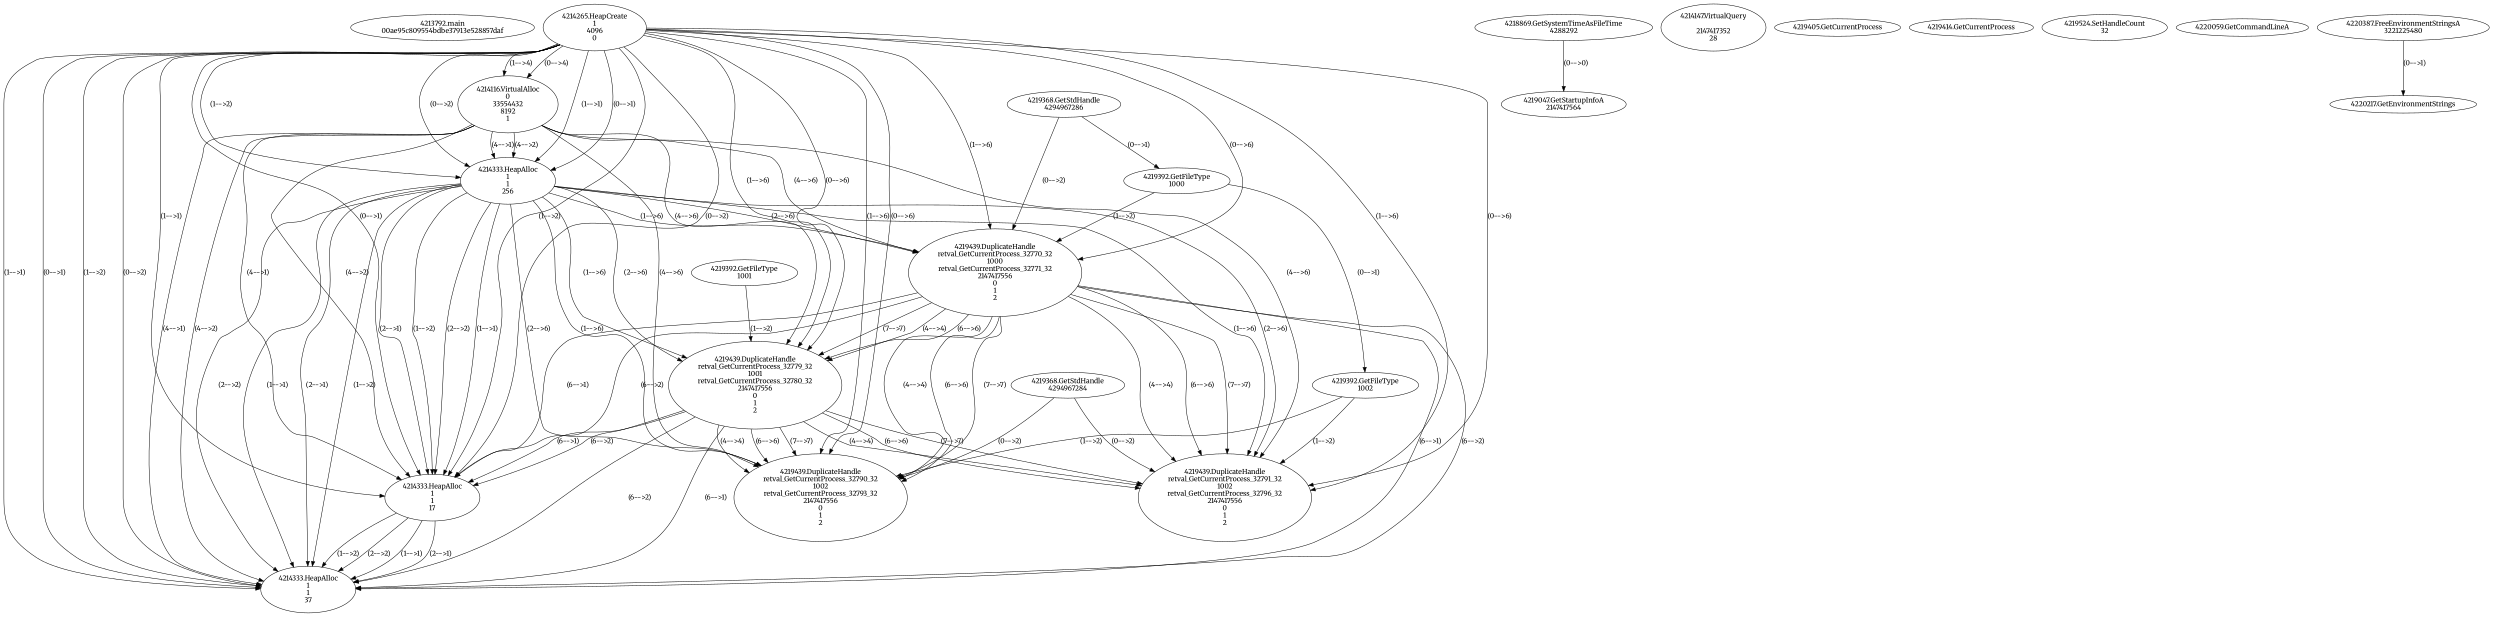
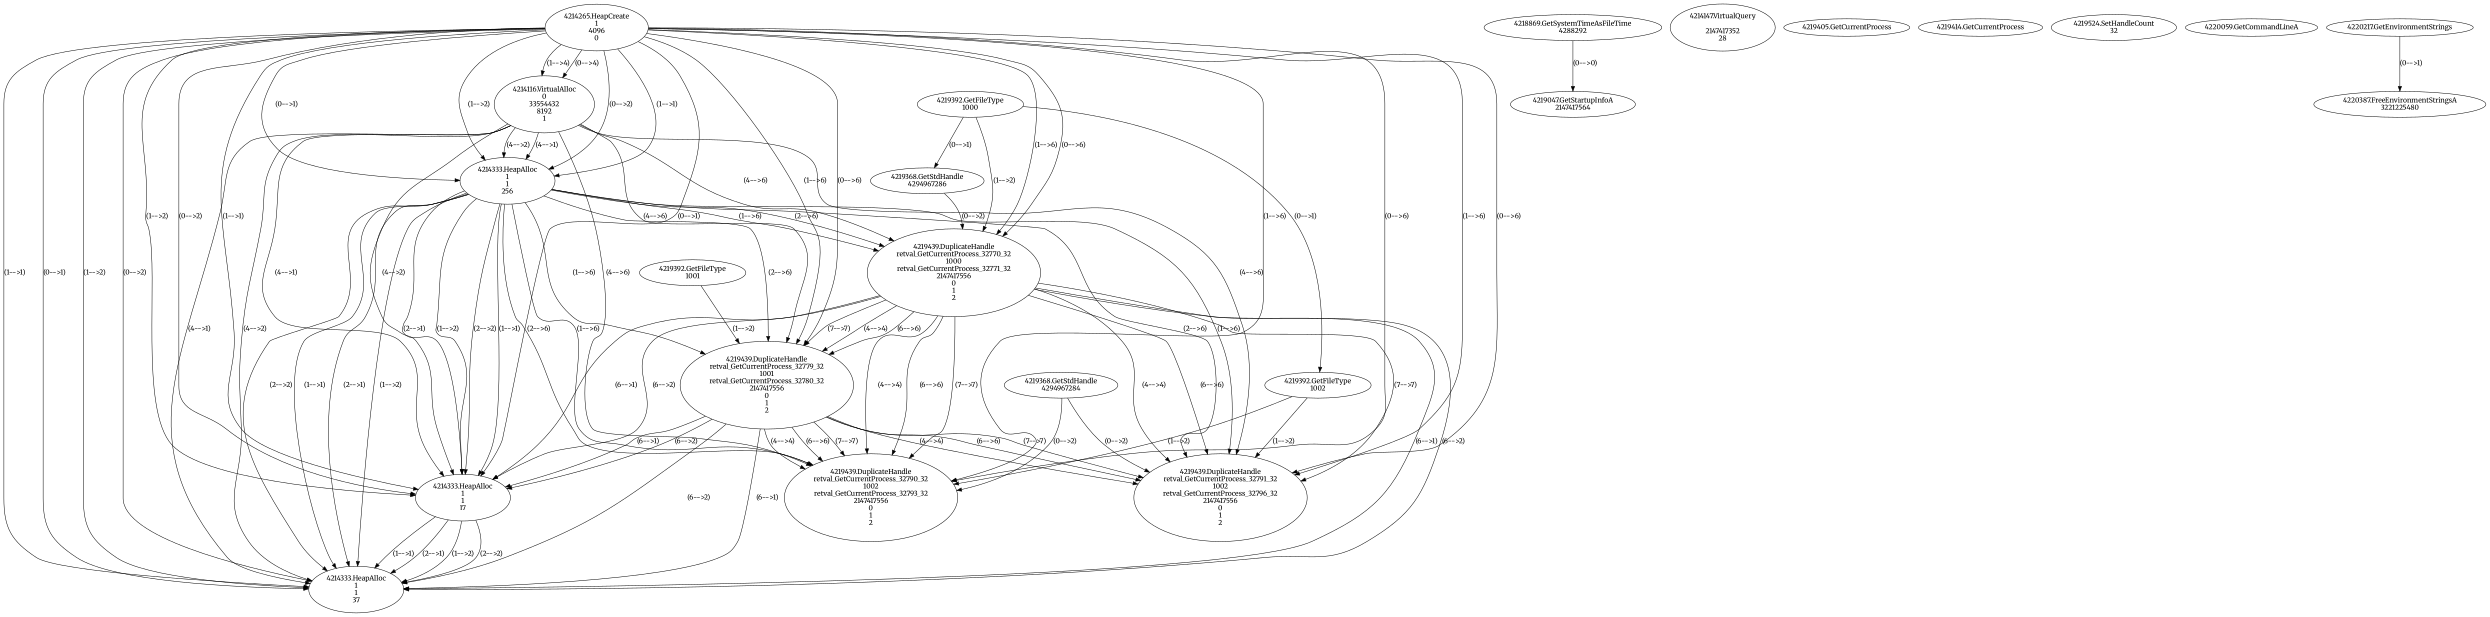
(443, 28) -> none
(2403, 66) -> (2400, 61)
(1118, 141) -> (950, 140)
